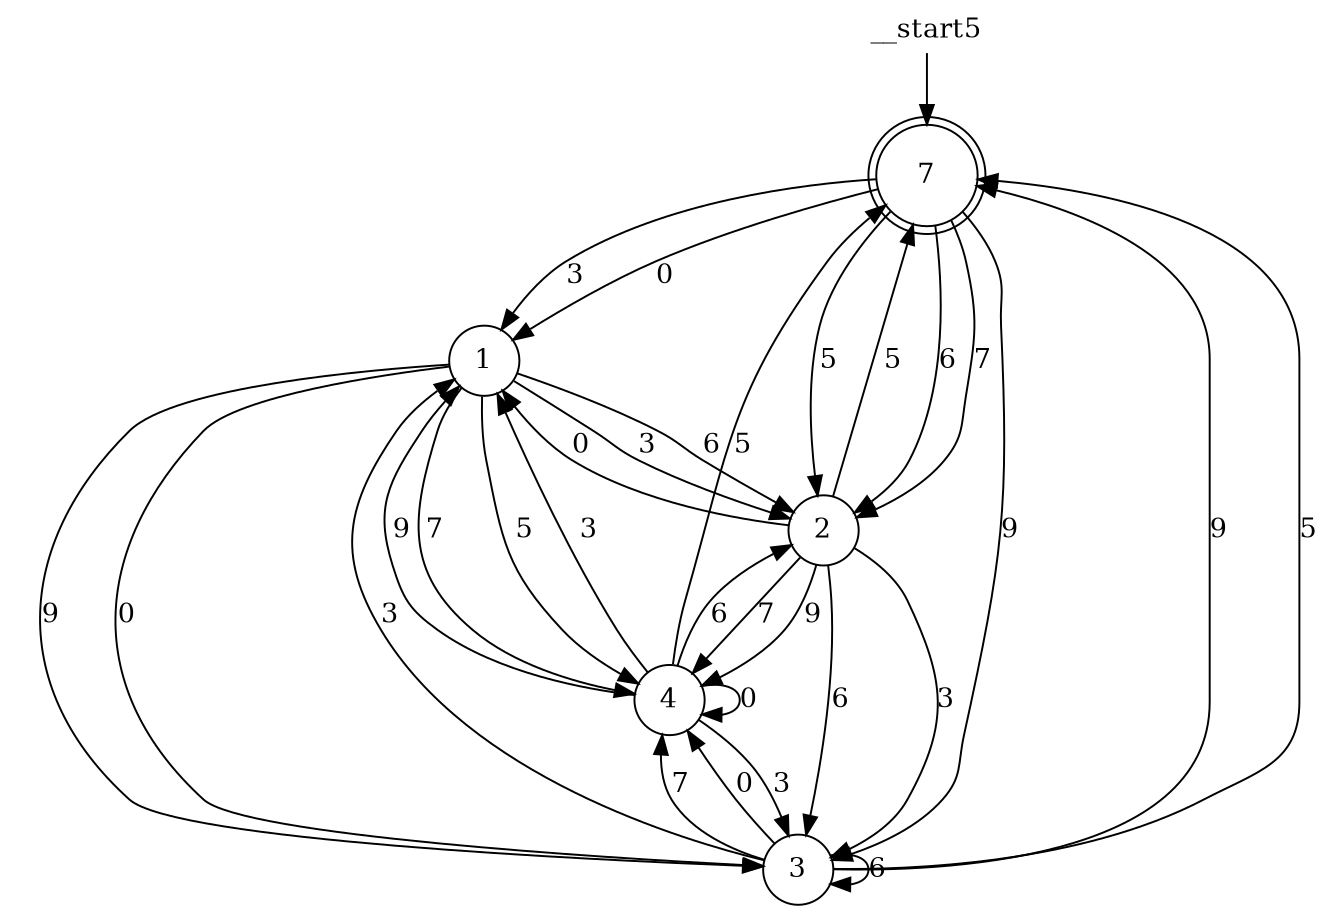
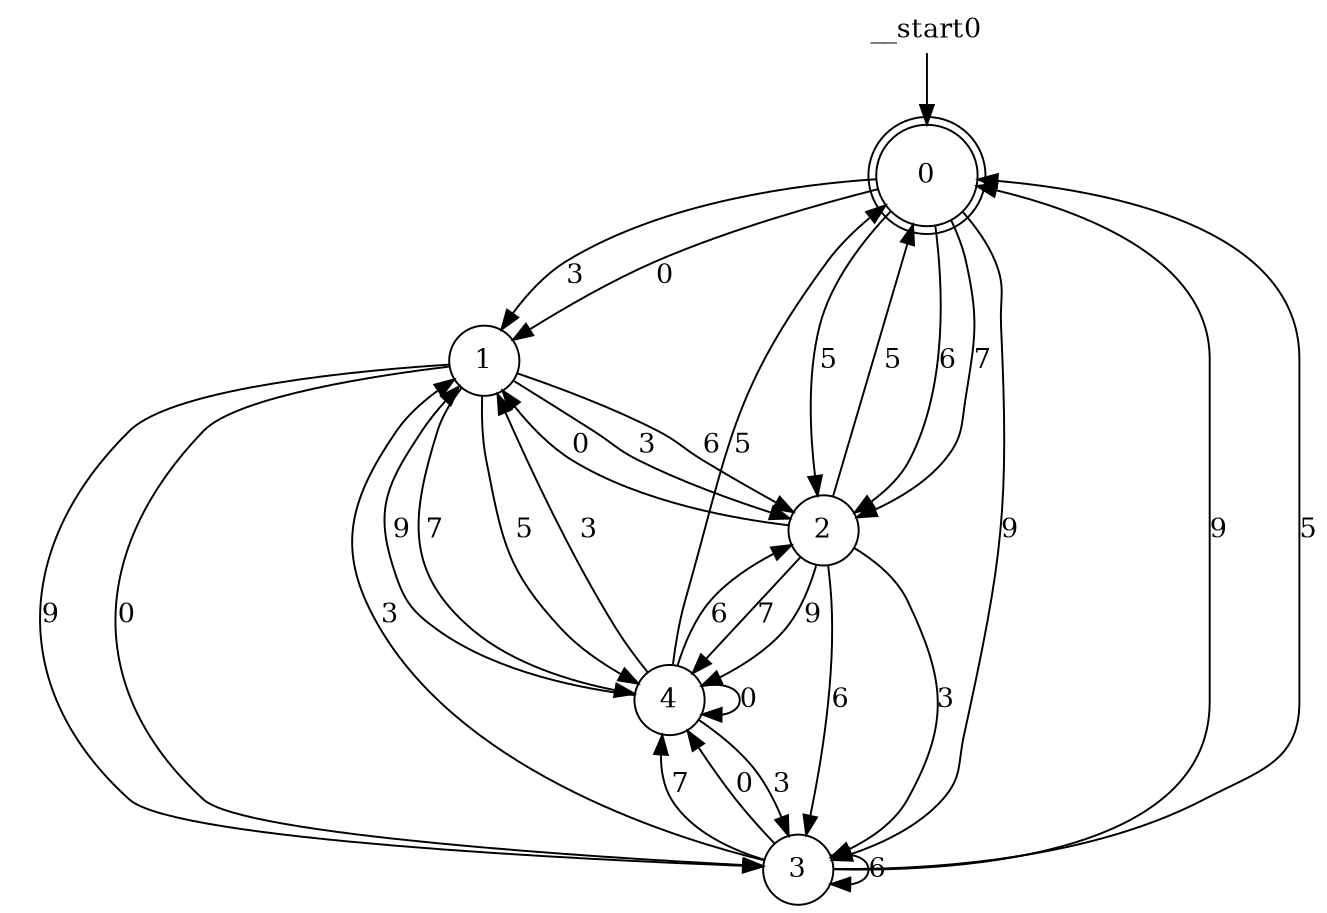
(927, 30) -> (927, 30)
(927, 176) -> (927, 176)
